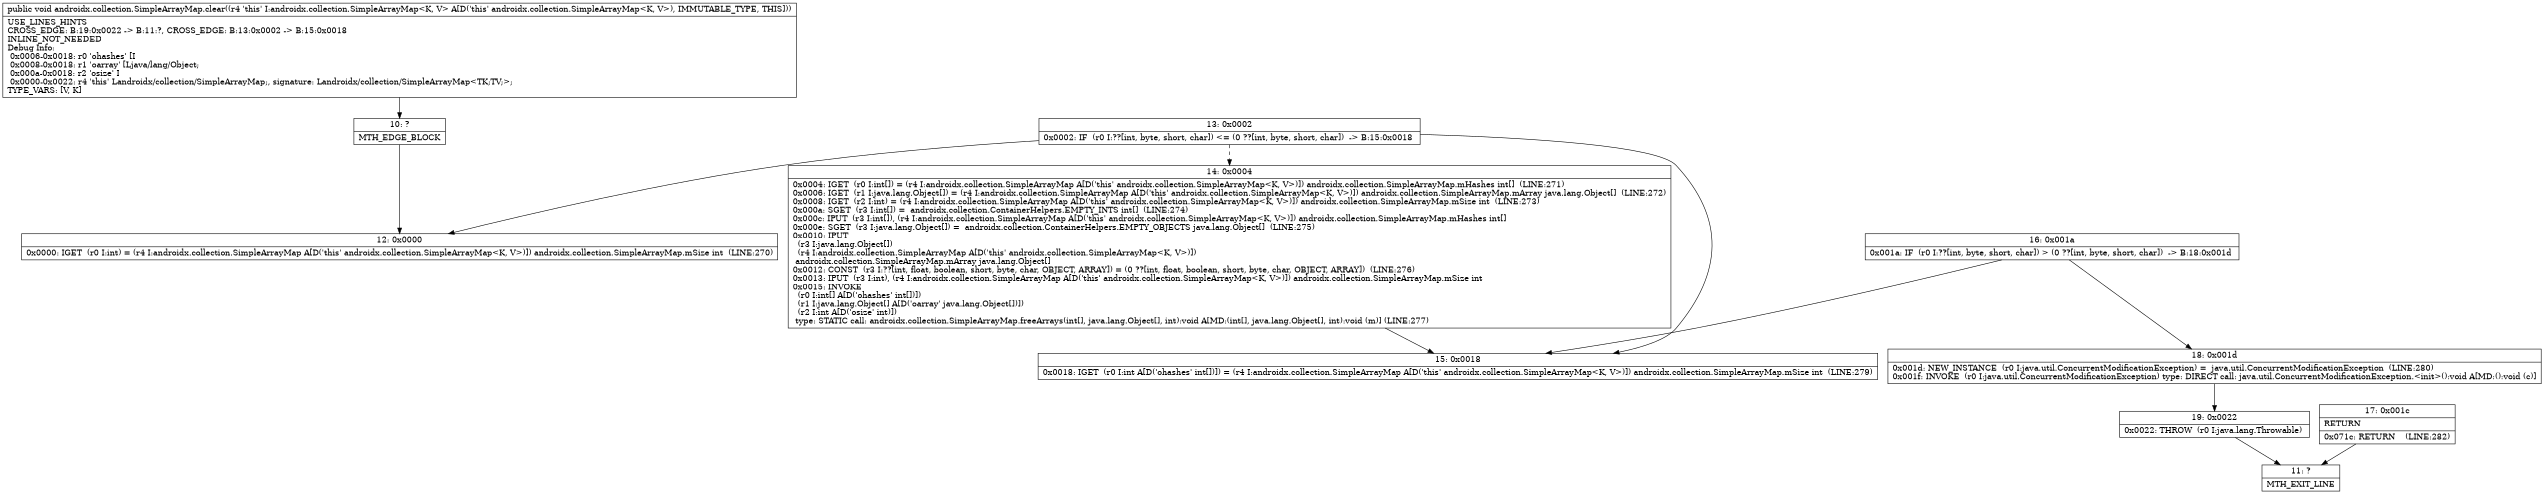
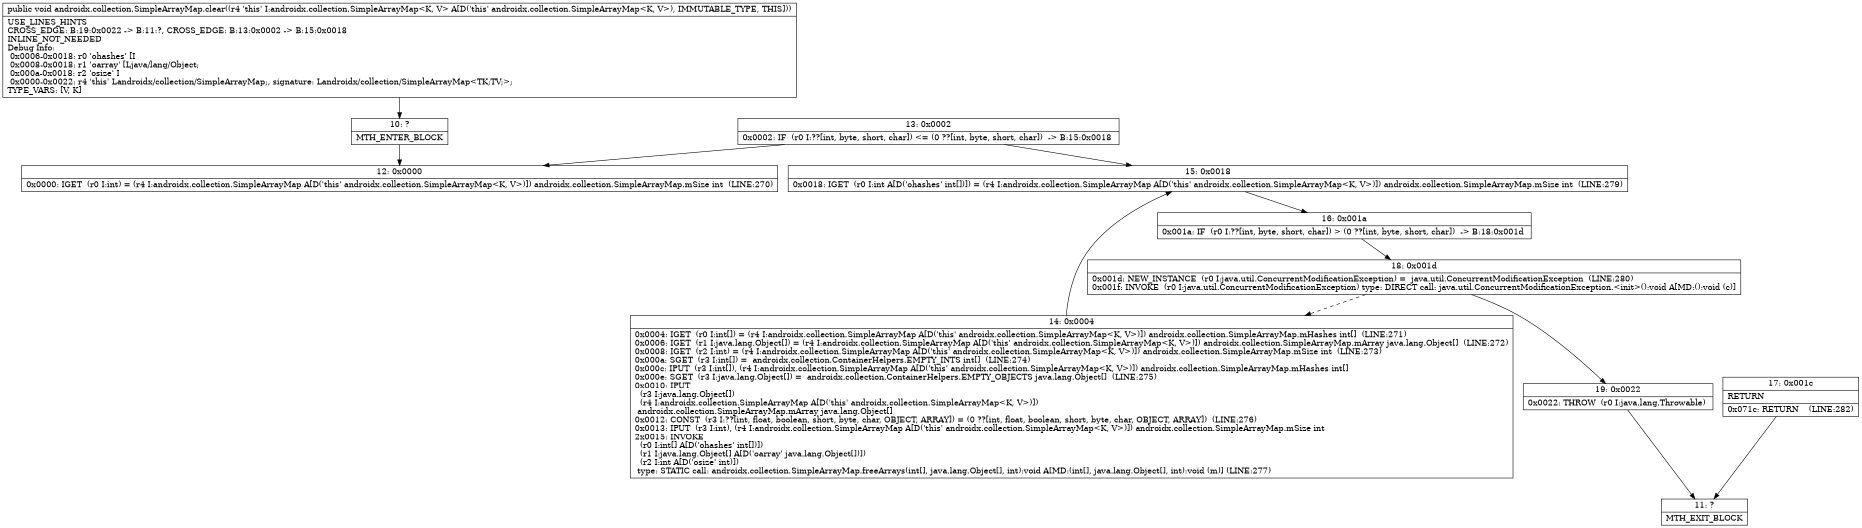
(400, 138) -> (400, 138)
(1230, 152) -> (1338, 304)
(830, 287) -> (672, 437)
(1778, 311) -> (1273, 201)
(2301, 484) -> (1704, 518)
